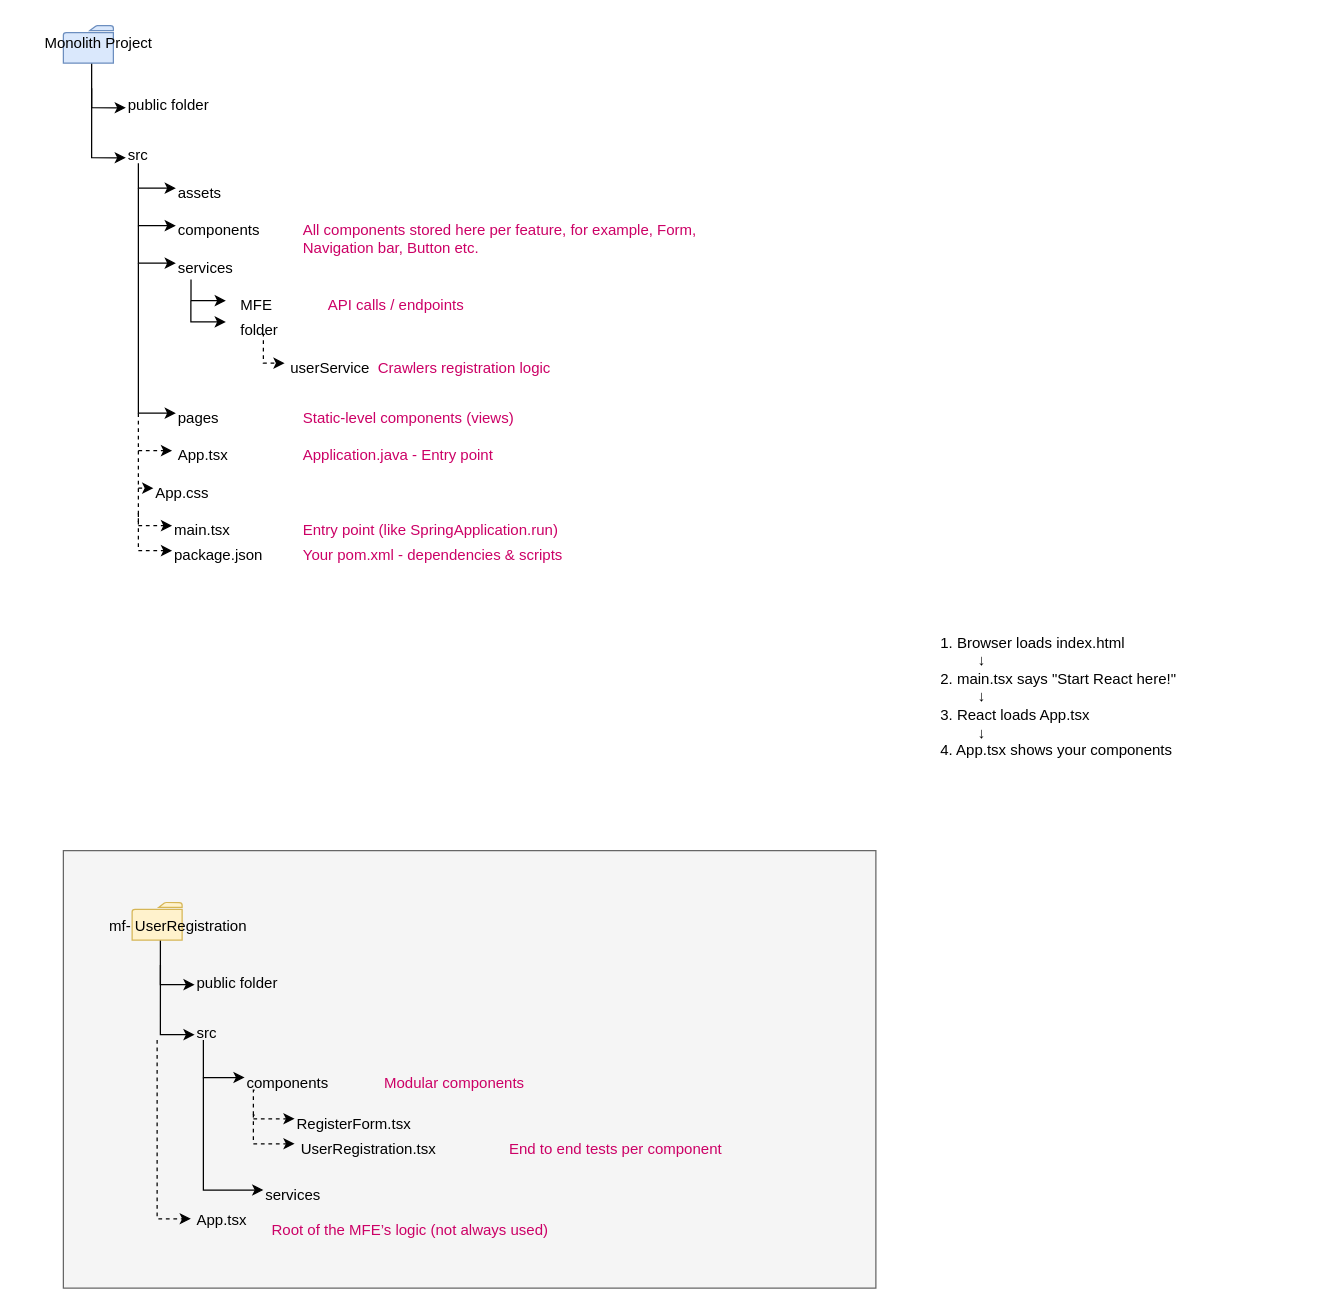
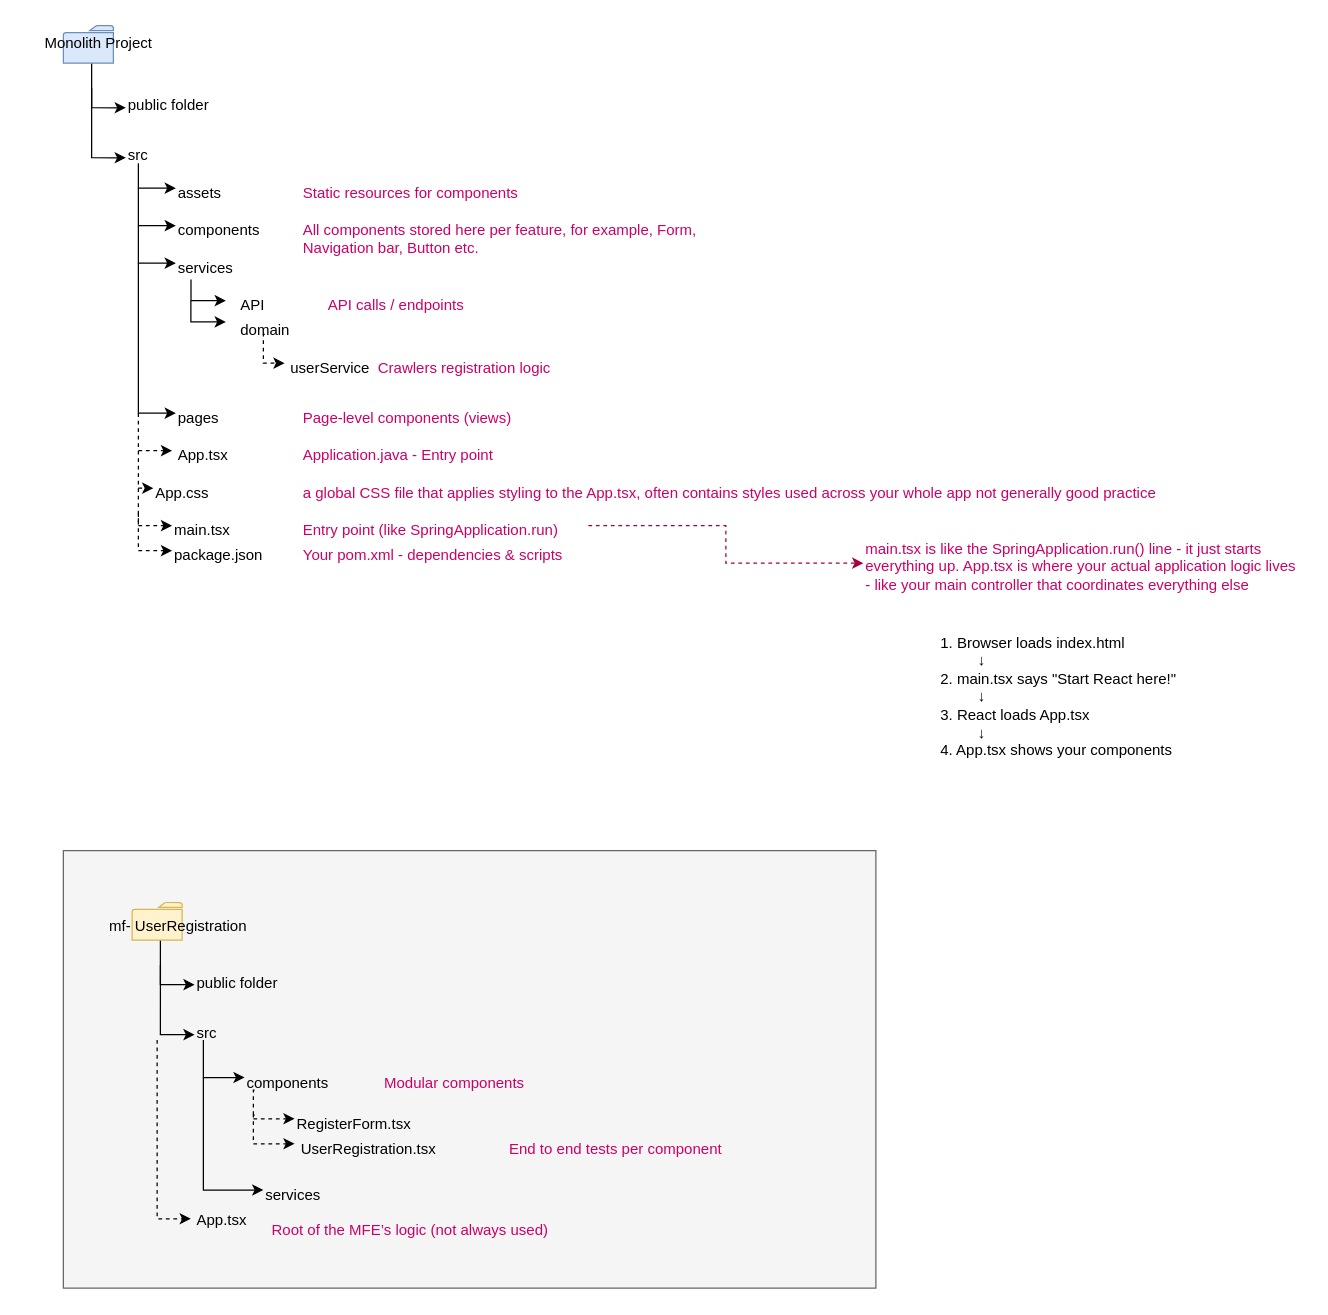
none -> (419, 188)
(253, 306) -> (253, 306)
(264, 331) -> (264, 331)
(422, 418) -> (415, 418)
none -> (757, 488)
none -> (726, 540)
none -> (1082, 563)
